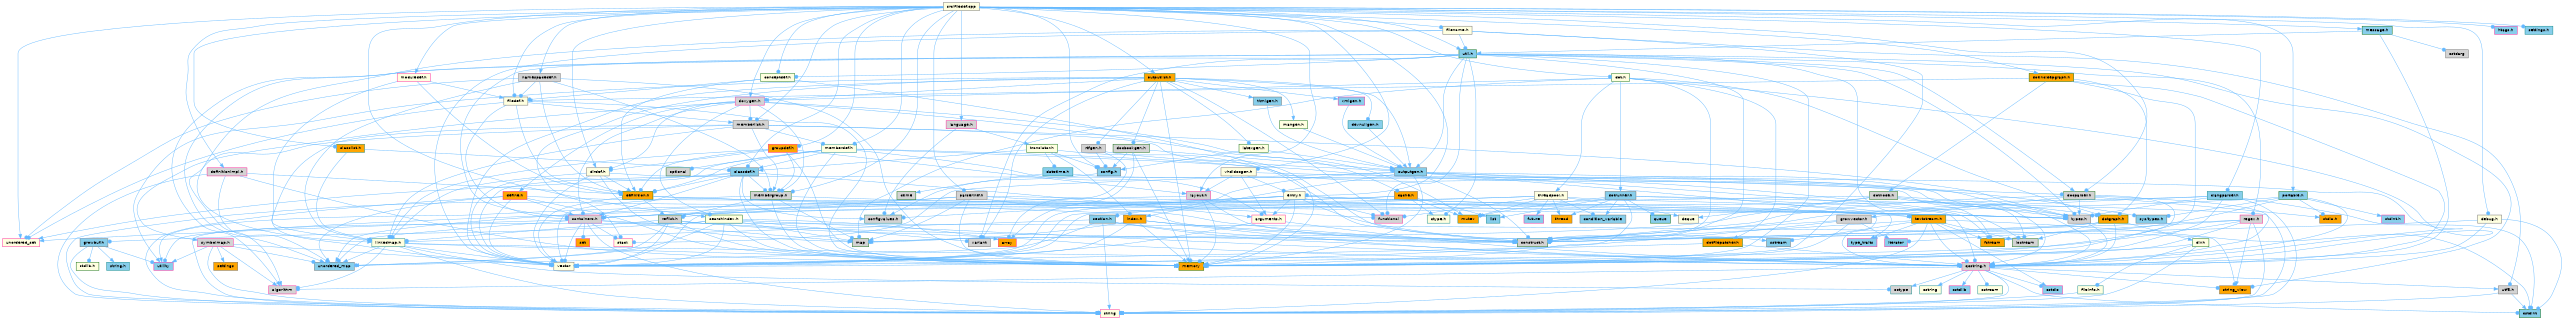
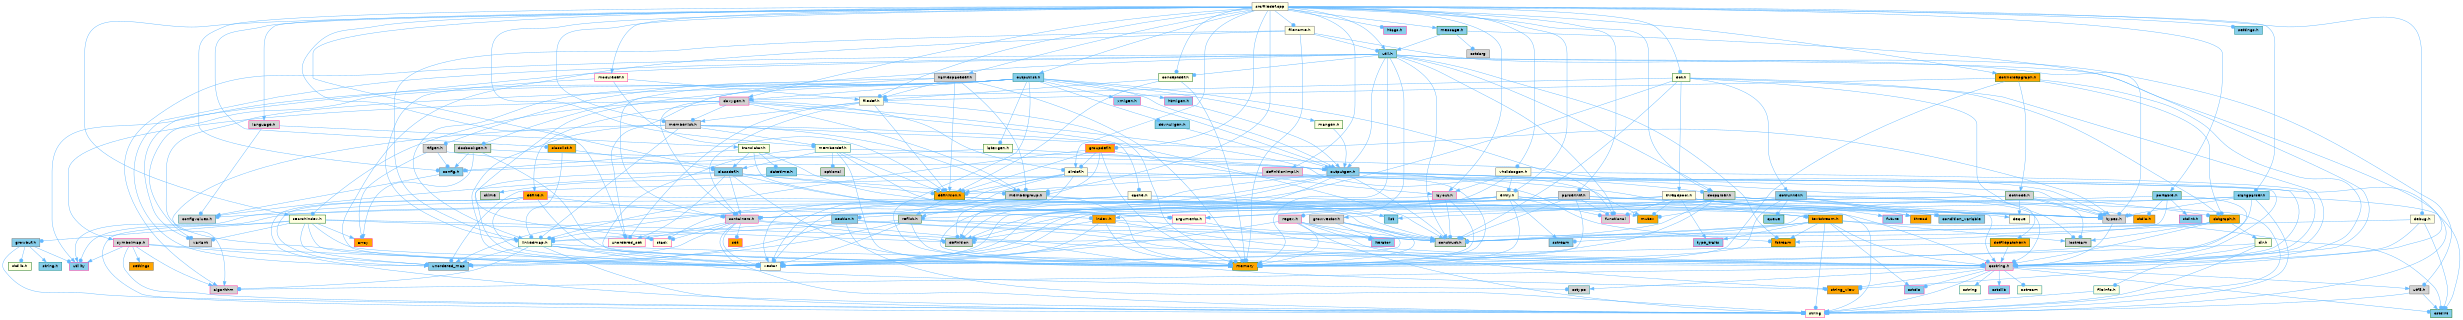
(1160, 77) -> (1028, 77)
(1267, 101) -> (1179, 101)
(1406, 195) -> (1140, 195)
(1439, 219) -> none
(2151, 219) -> none
(860, 243) -> (959, 243)
